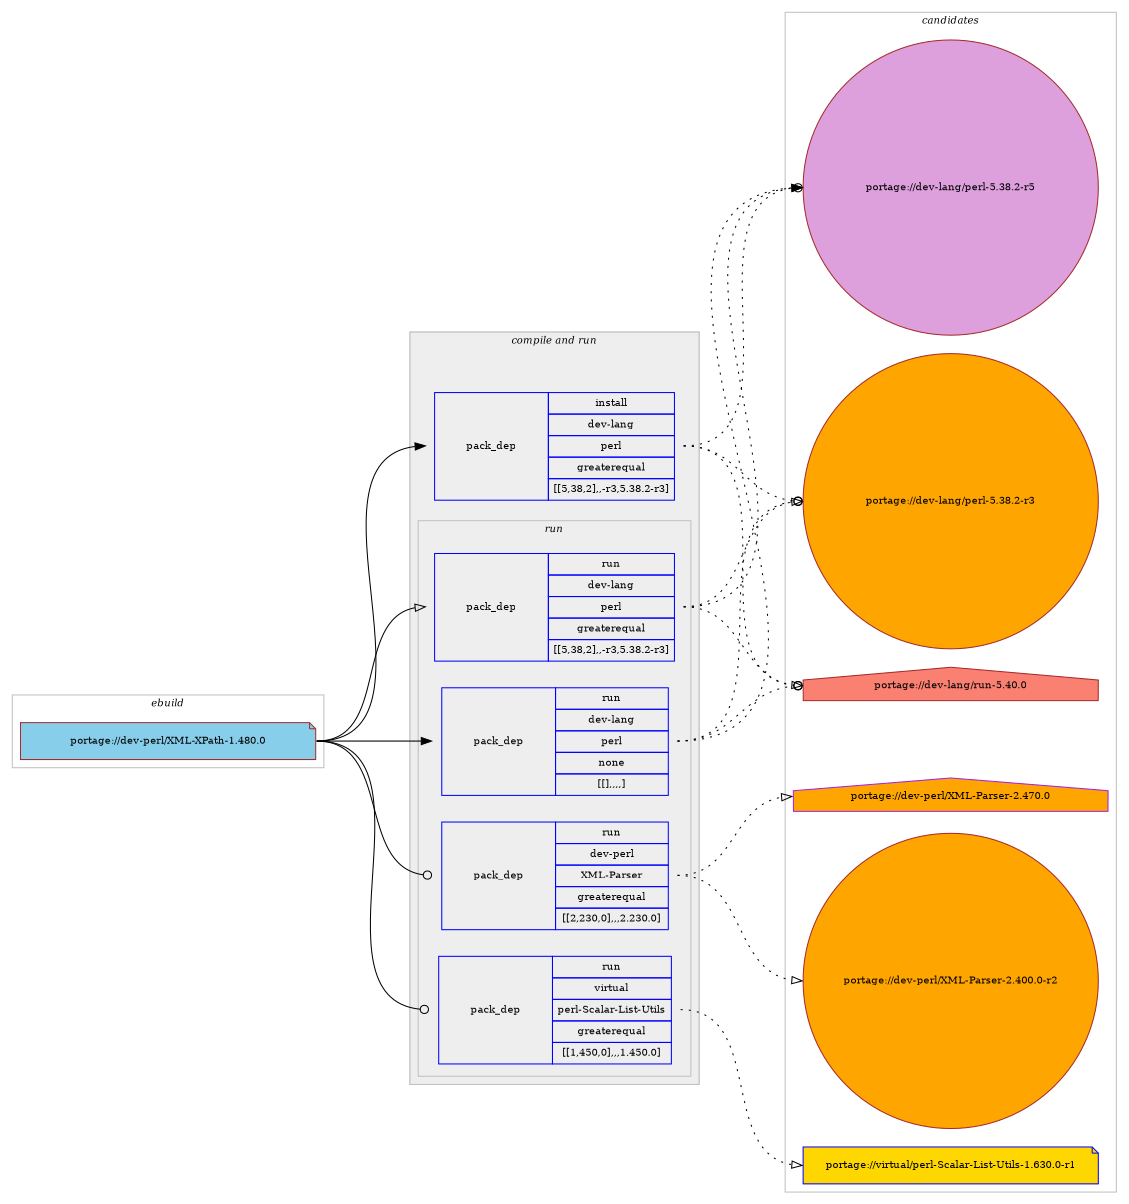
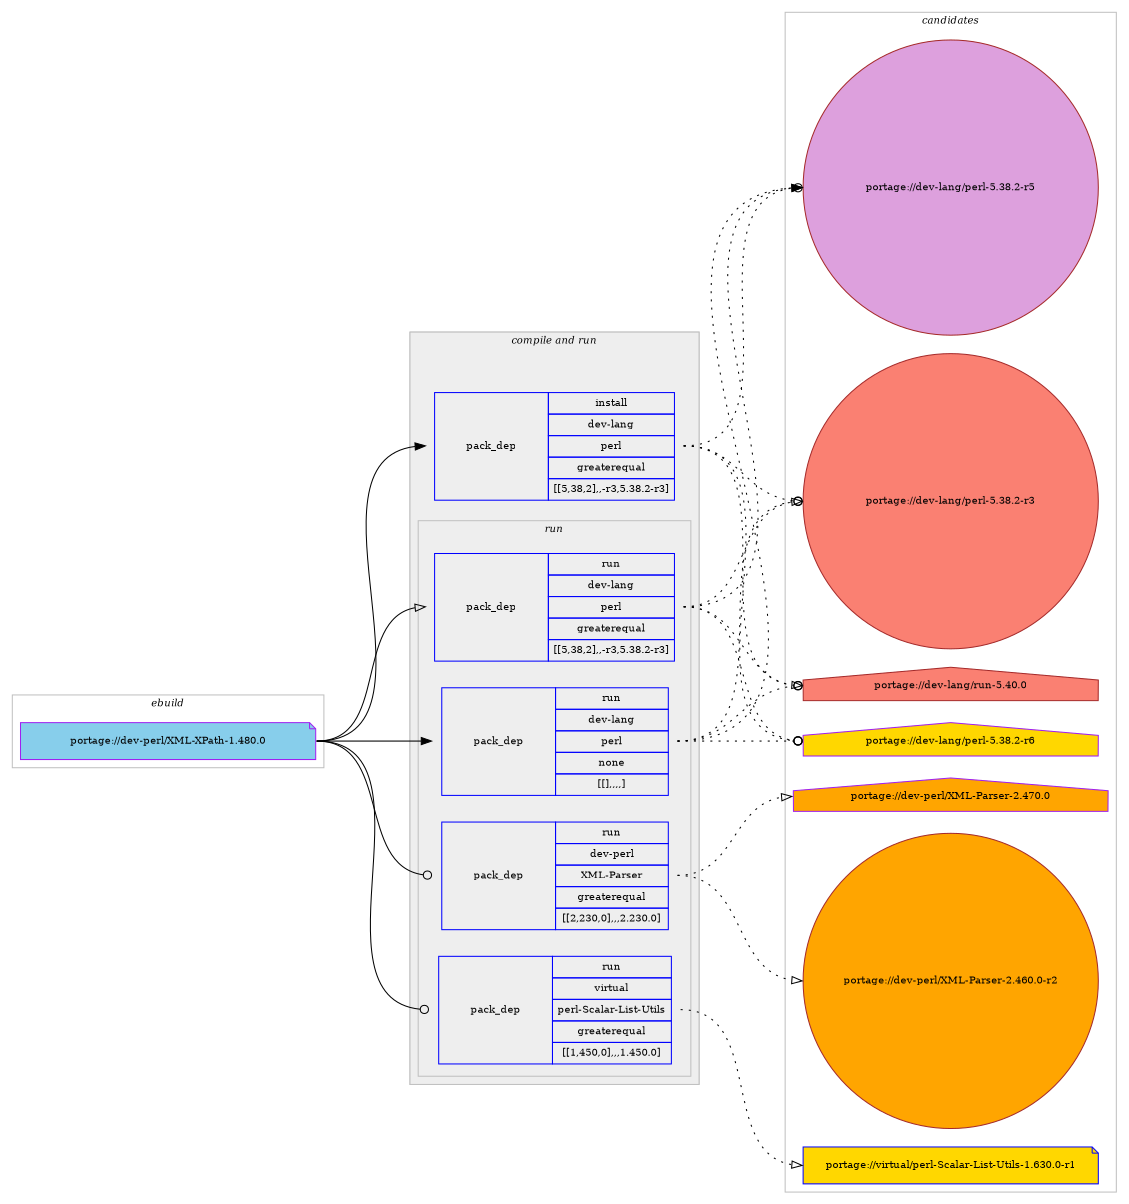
(951, 501) -> (951, 501)
(168, 741) -> (168, 741)
none -> (951, 741)
(951, 981) -> (951, 981)
